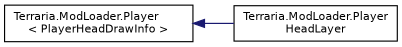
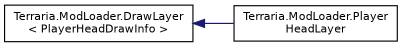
(99, 23) -> (99, 23)
